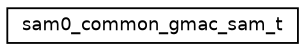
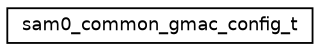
(153, 26) -> (160, 26)
